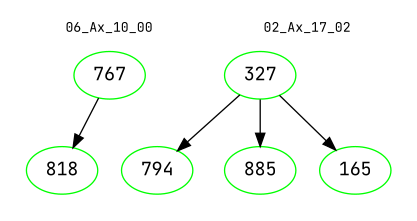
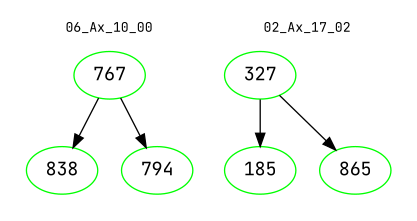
(223, 110) -> (130, 117)
(62, 170) -> (62, 170)
(260, 170) -> (260, 170)
(355, 170) -> (355, 170)
